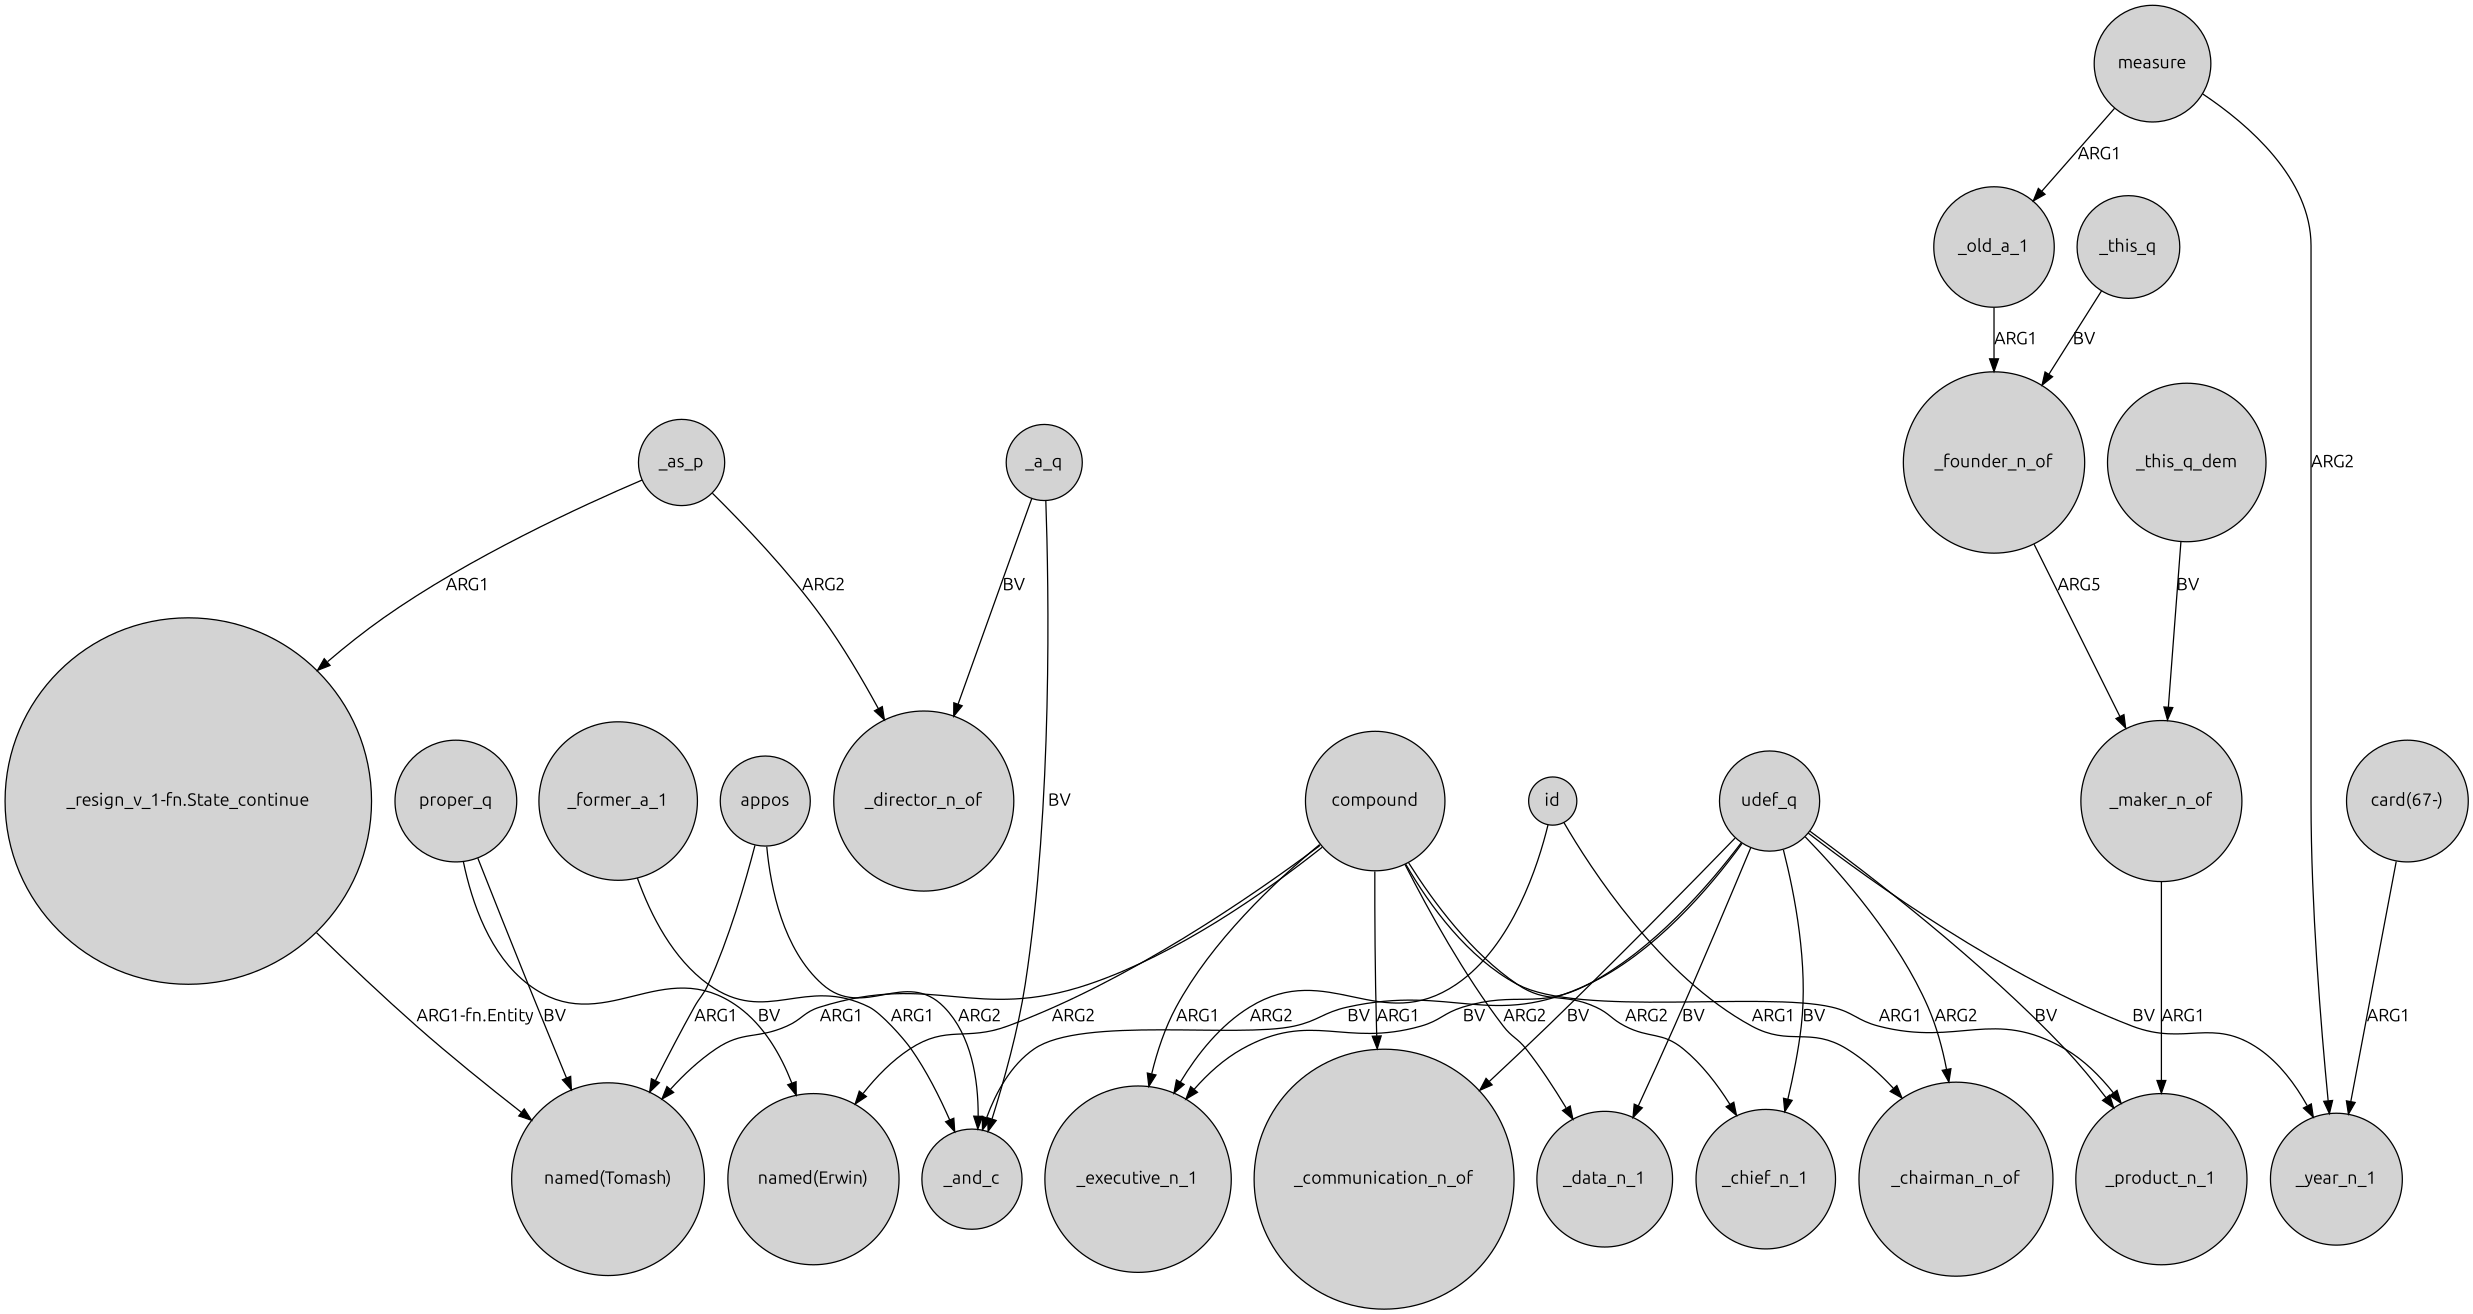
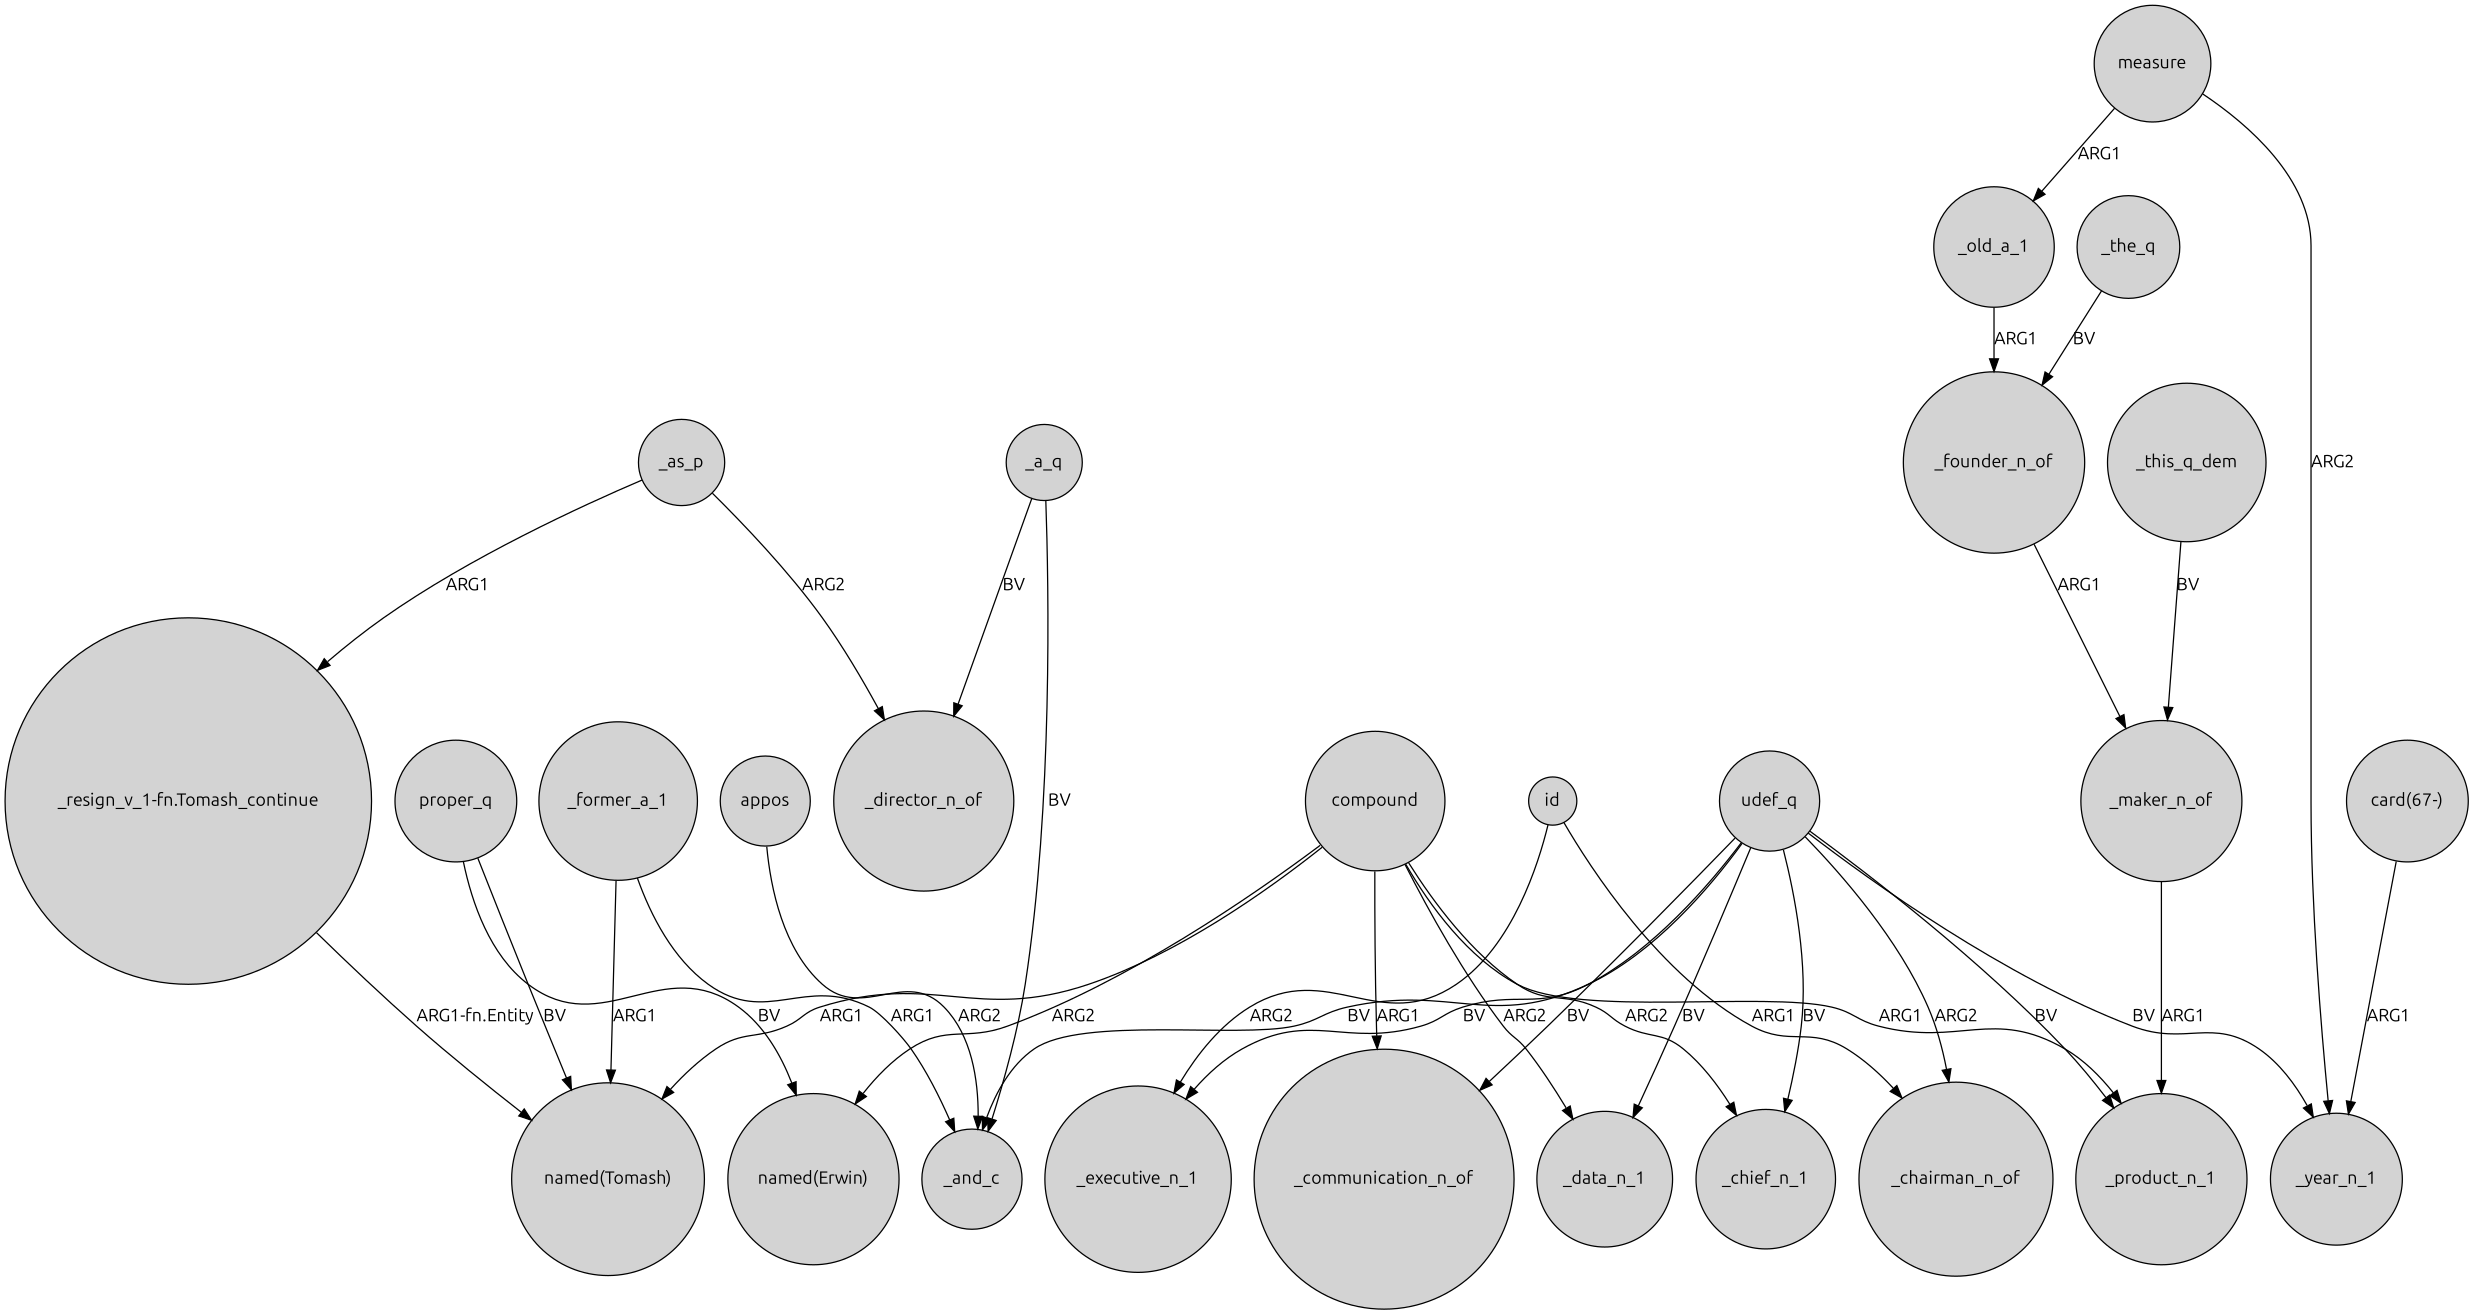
(2128, 247) -> (2128, 247)
(2080, 585) -> (2080, 585)
(188, 801) -> (188, 801)
(1217, 946) -> none
(715, 967) -> (614, 975)
